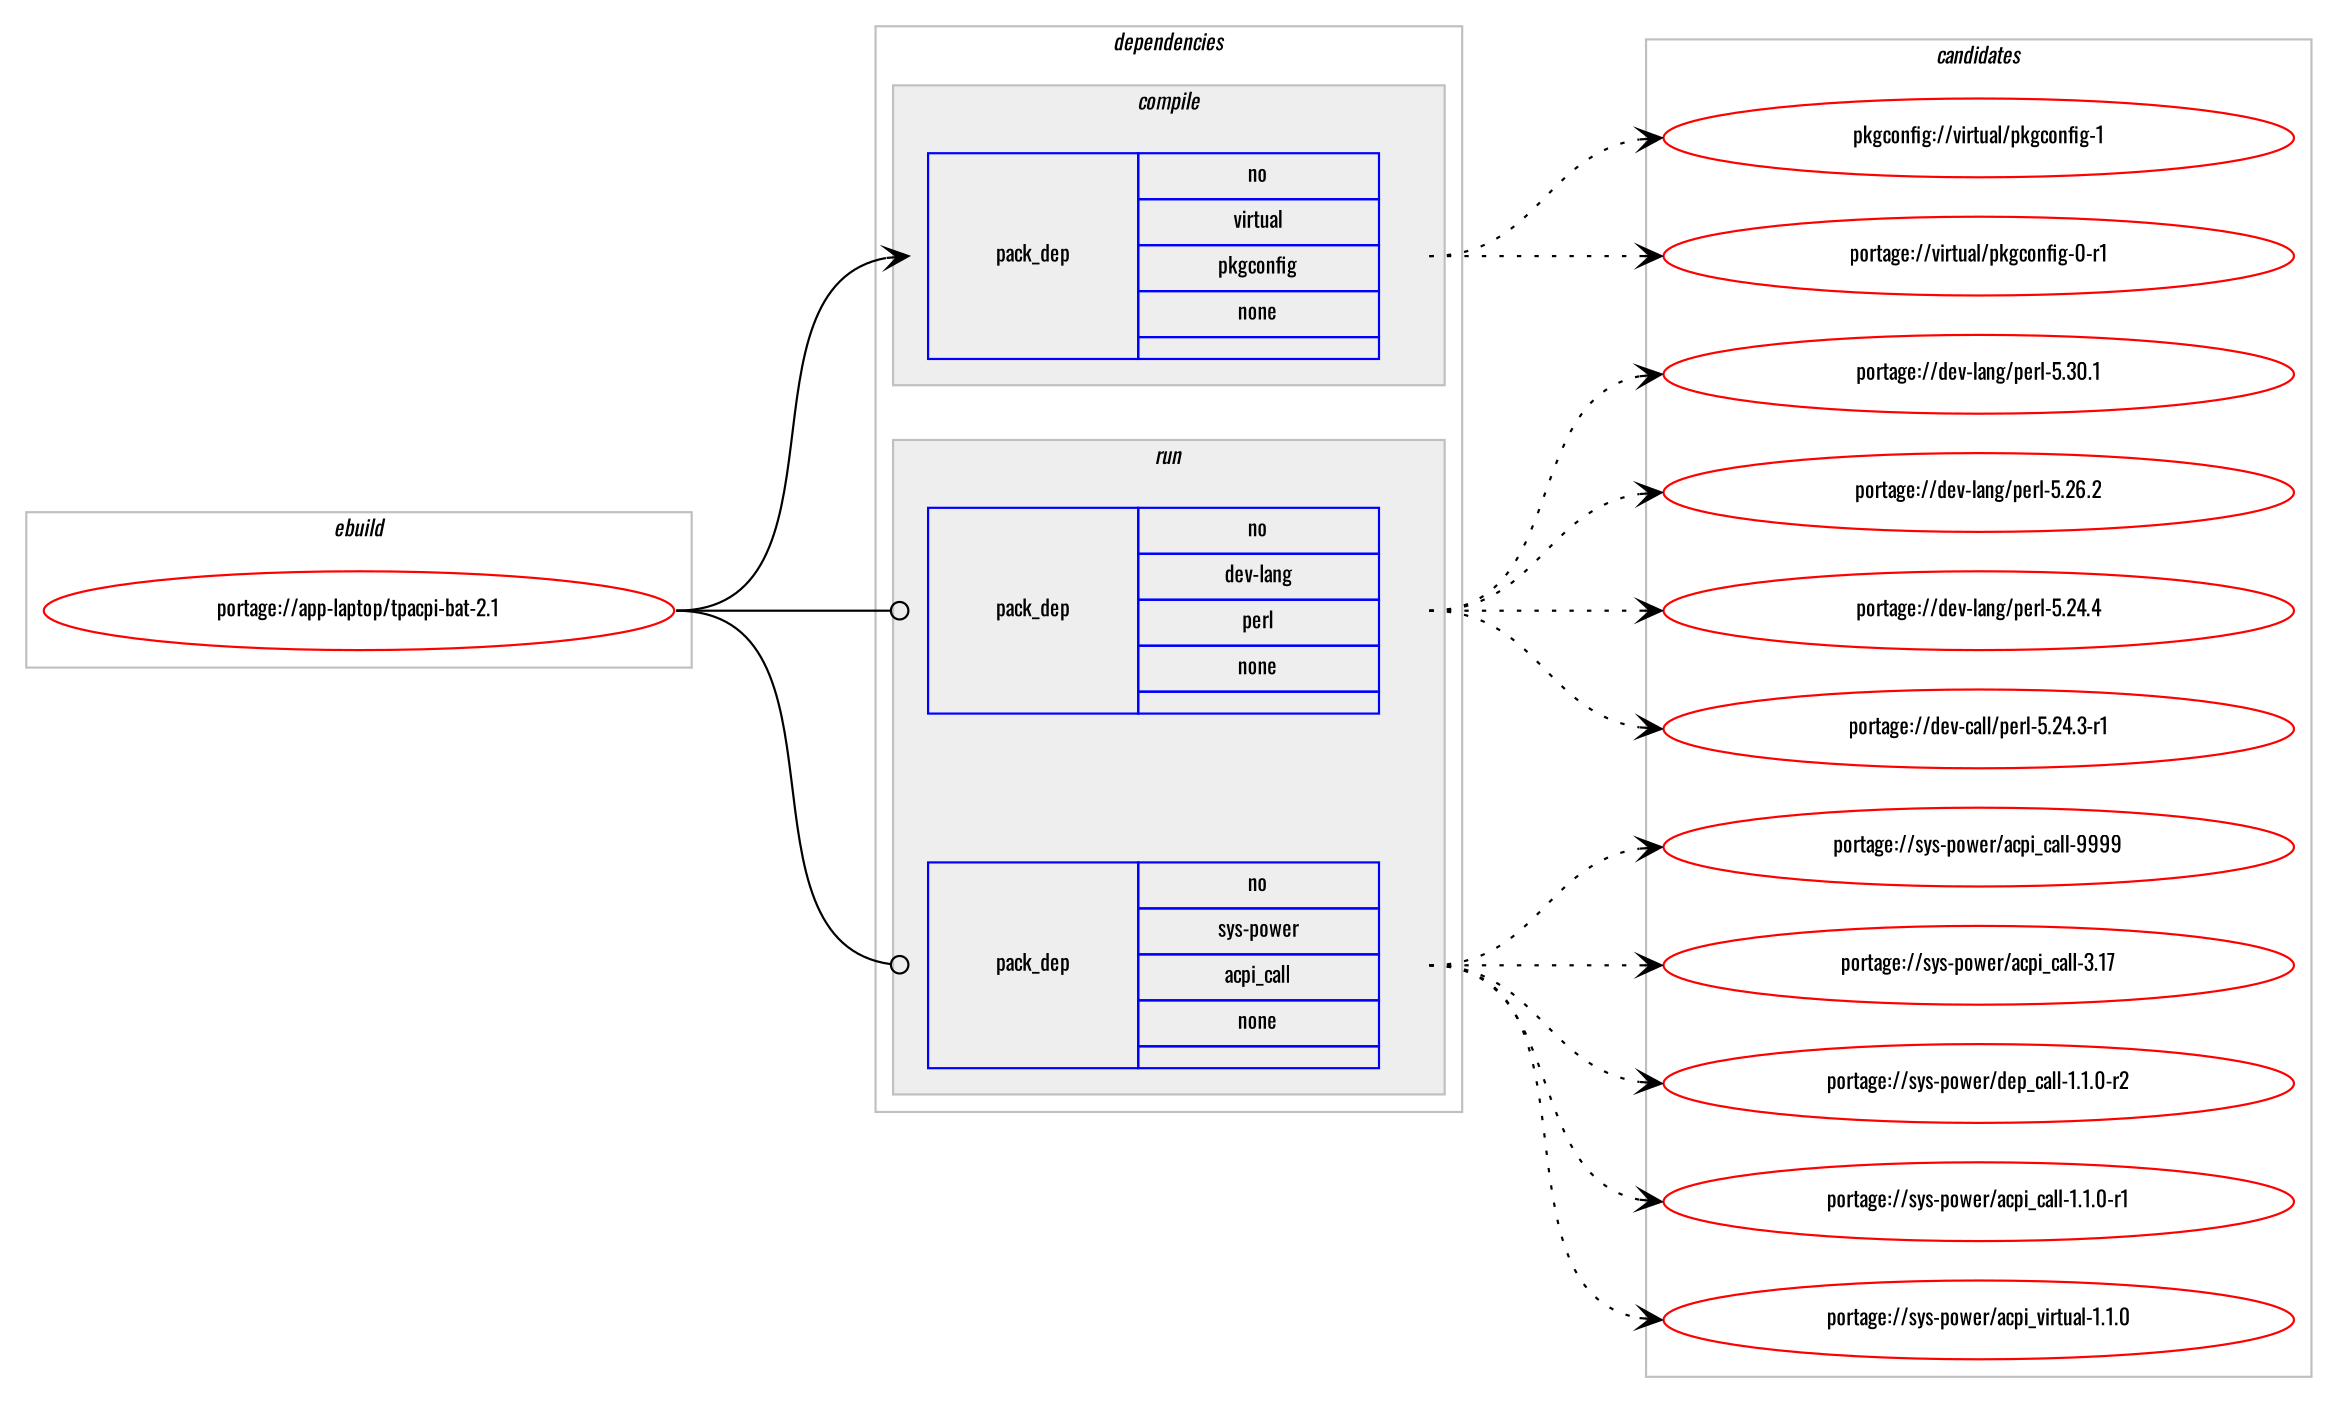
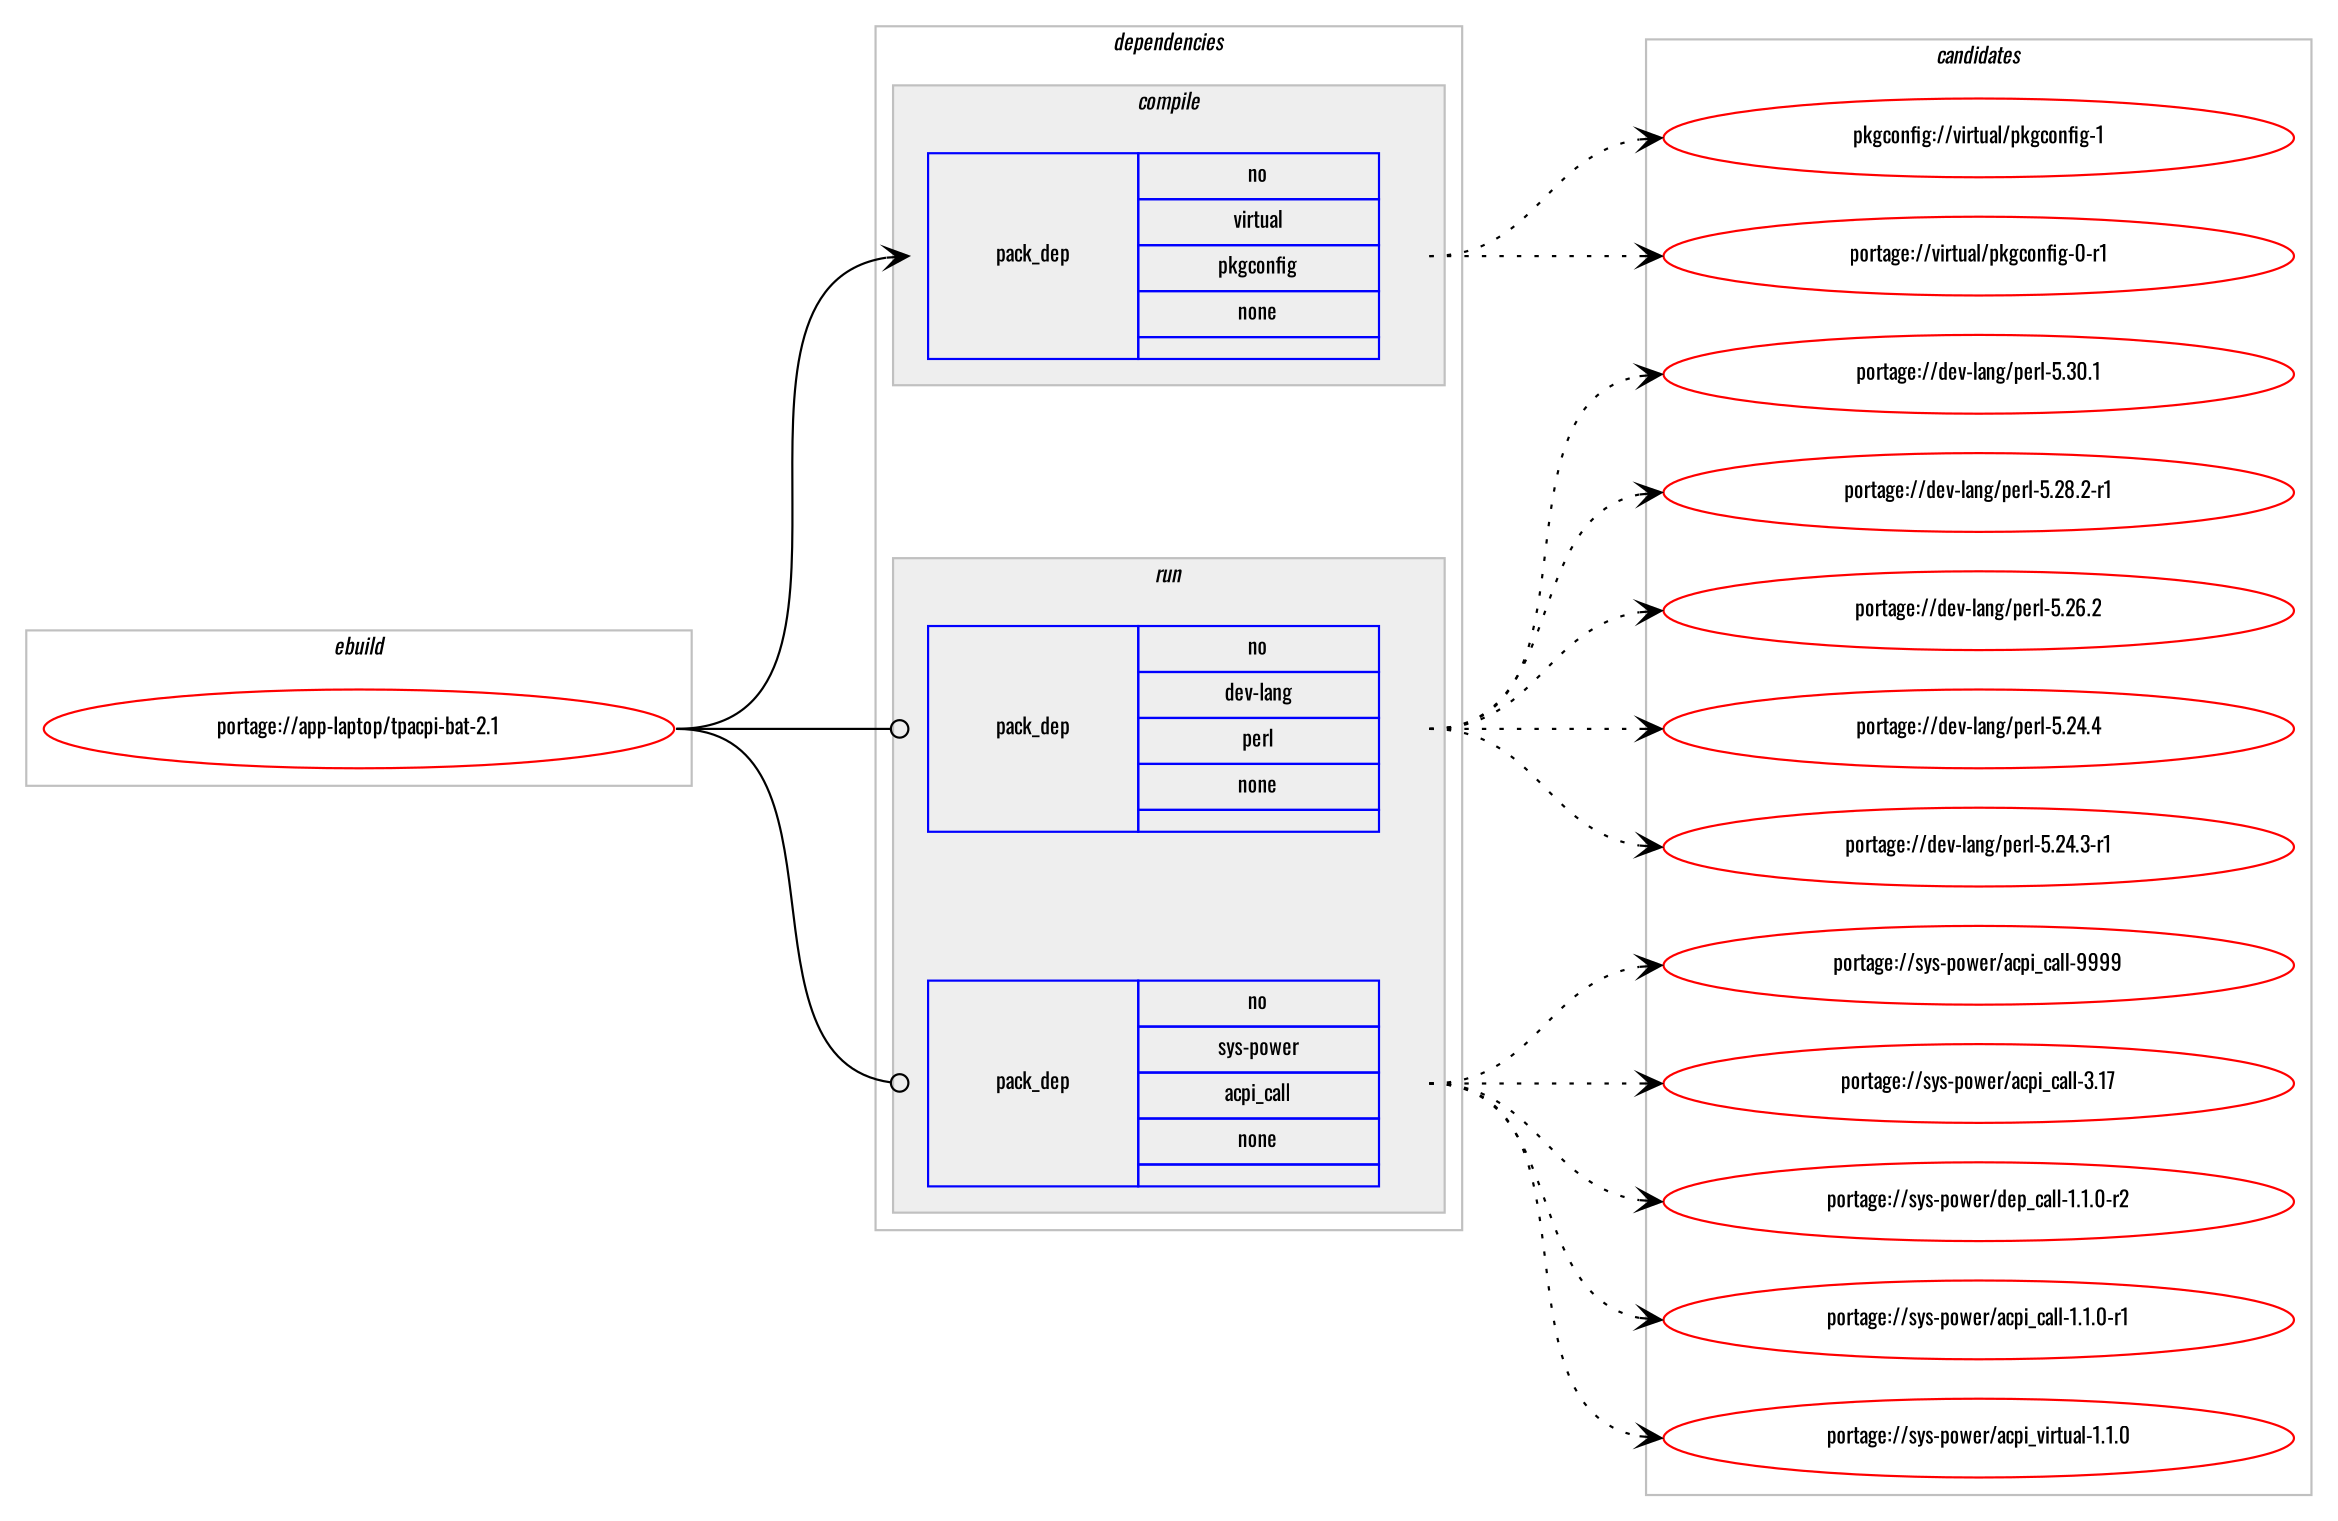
none -> (1979, 492)
(1979, 729) -> (1979, 847)
